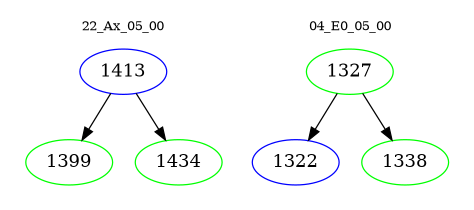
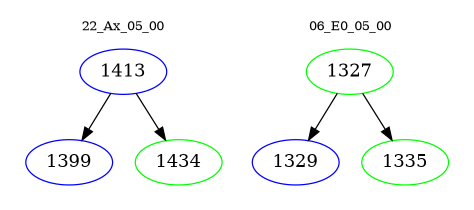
(350, 27) -> (350, 27)
(69, 162) -> (69, 162)
(296, 162) -> (296, 162)
(405, 162) -> (405, 162)
